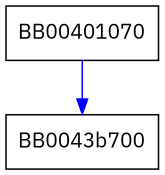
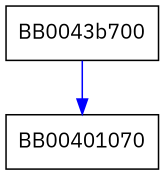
(82, 80) -> (82, 80)
